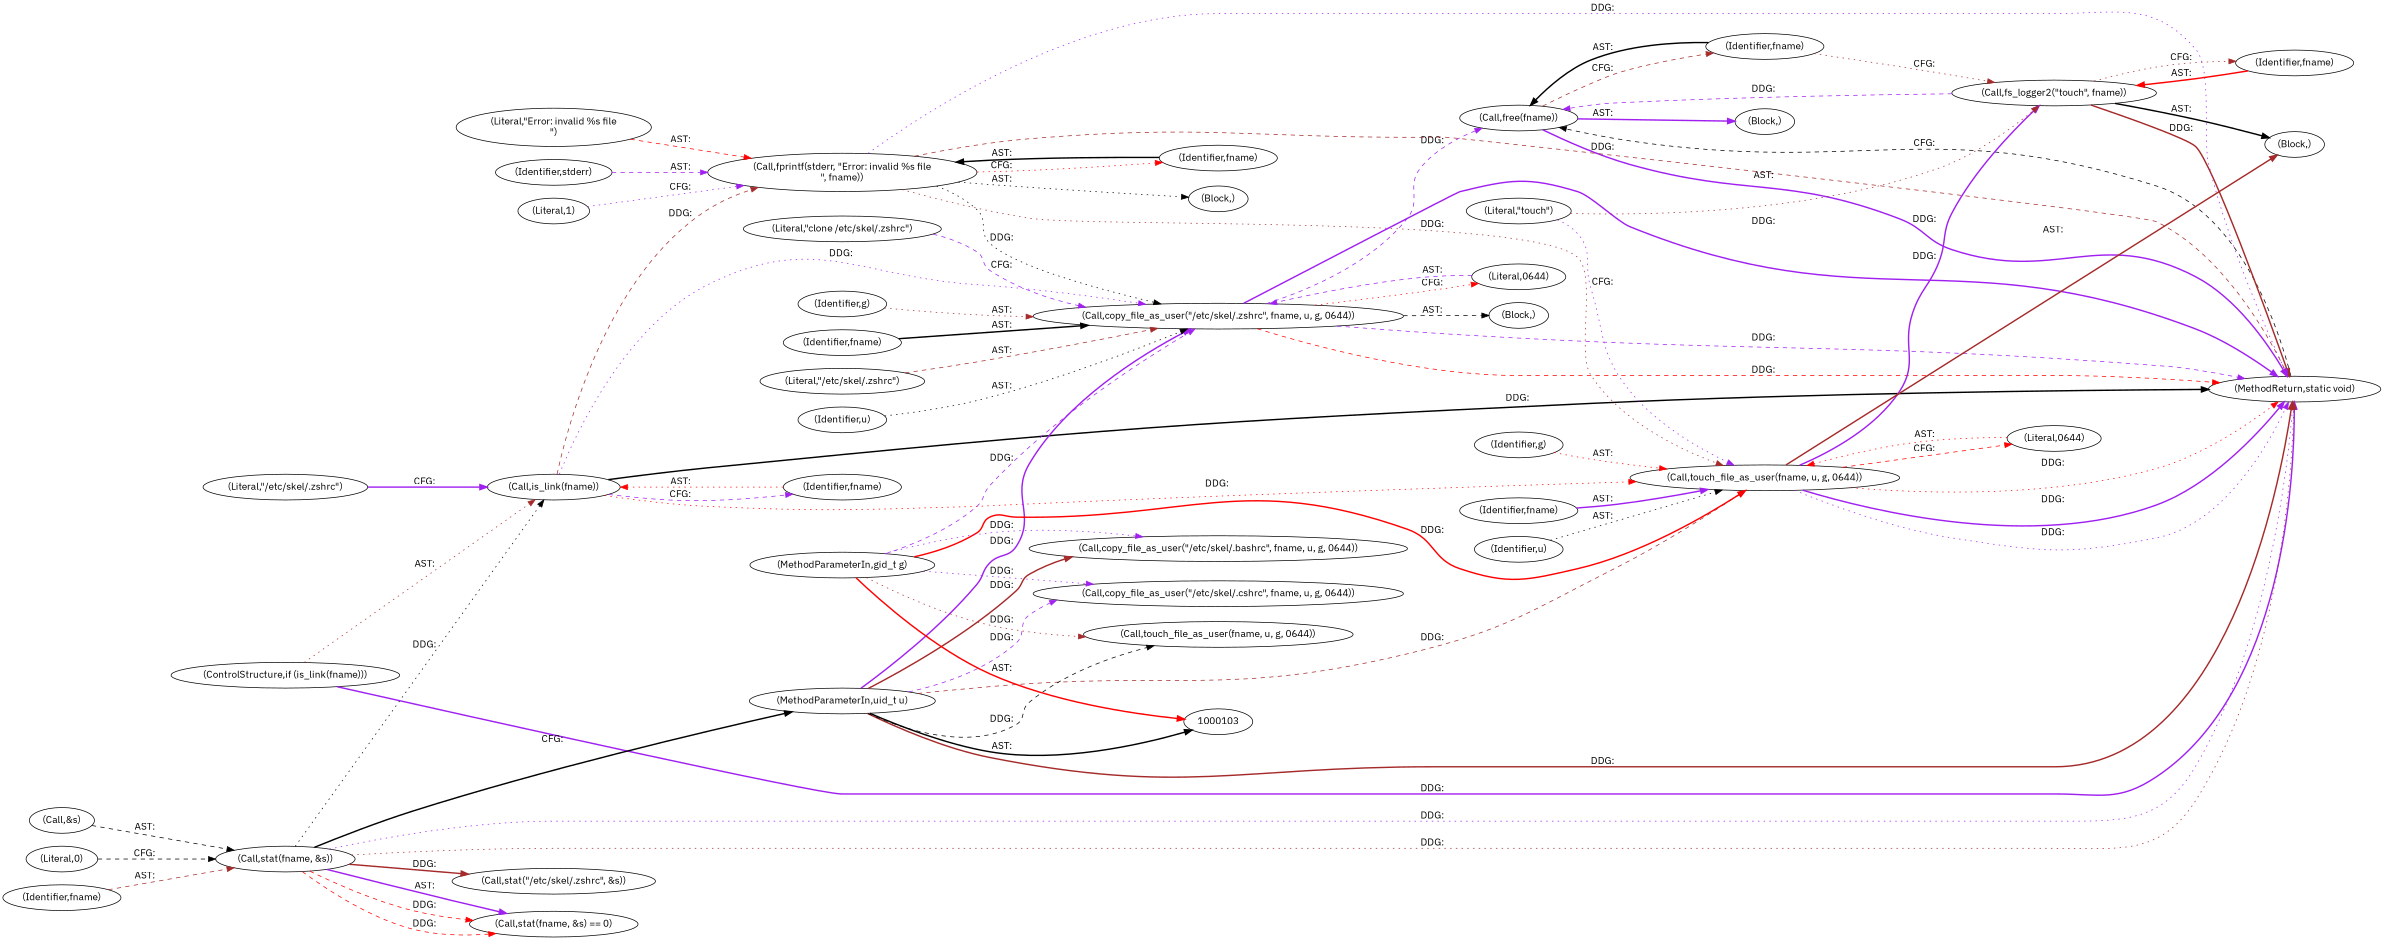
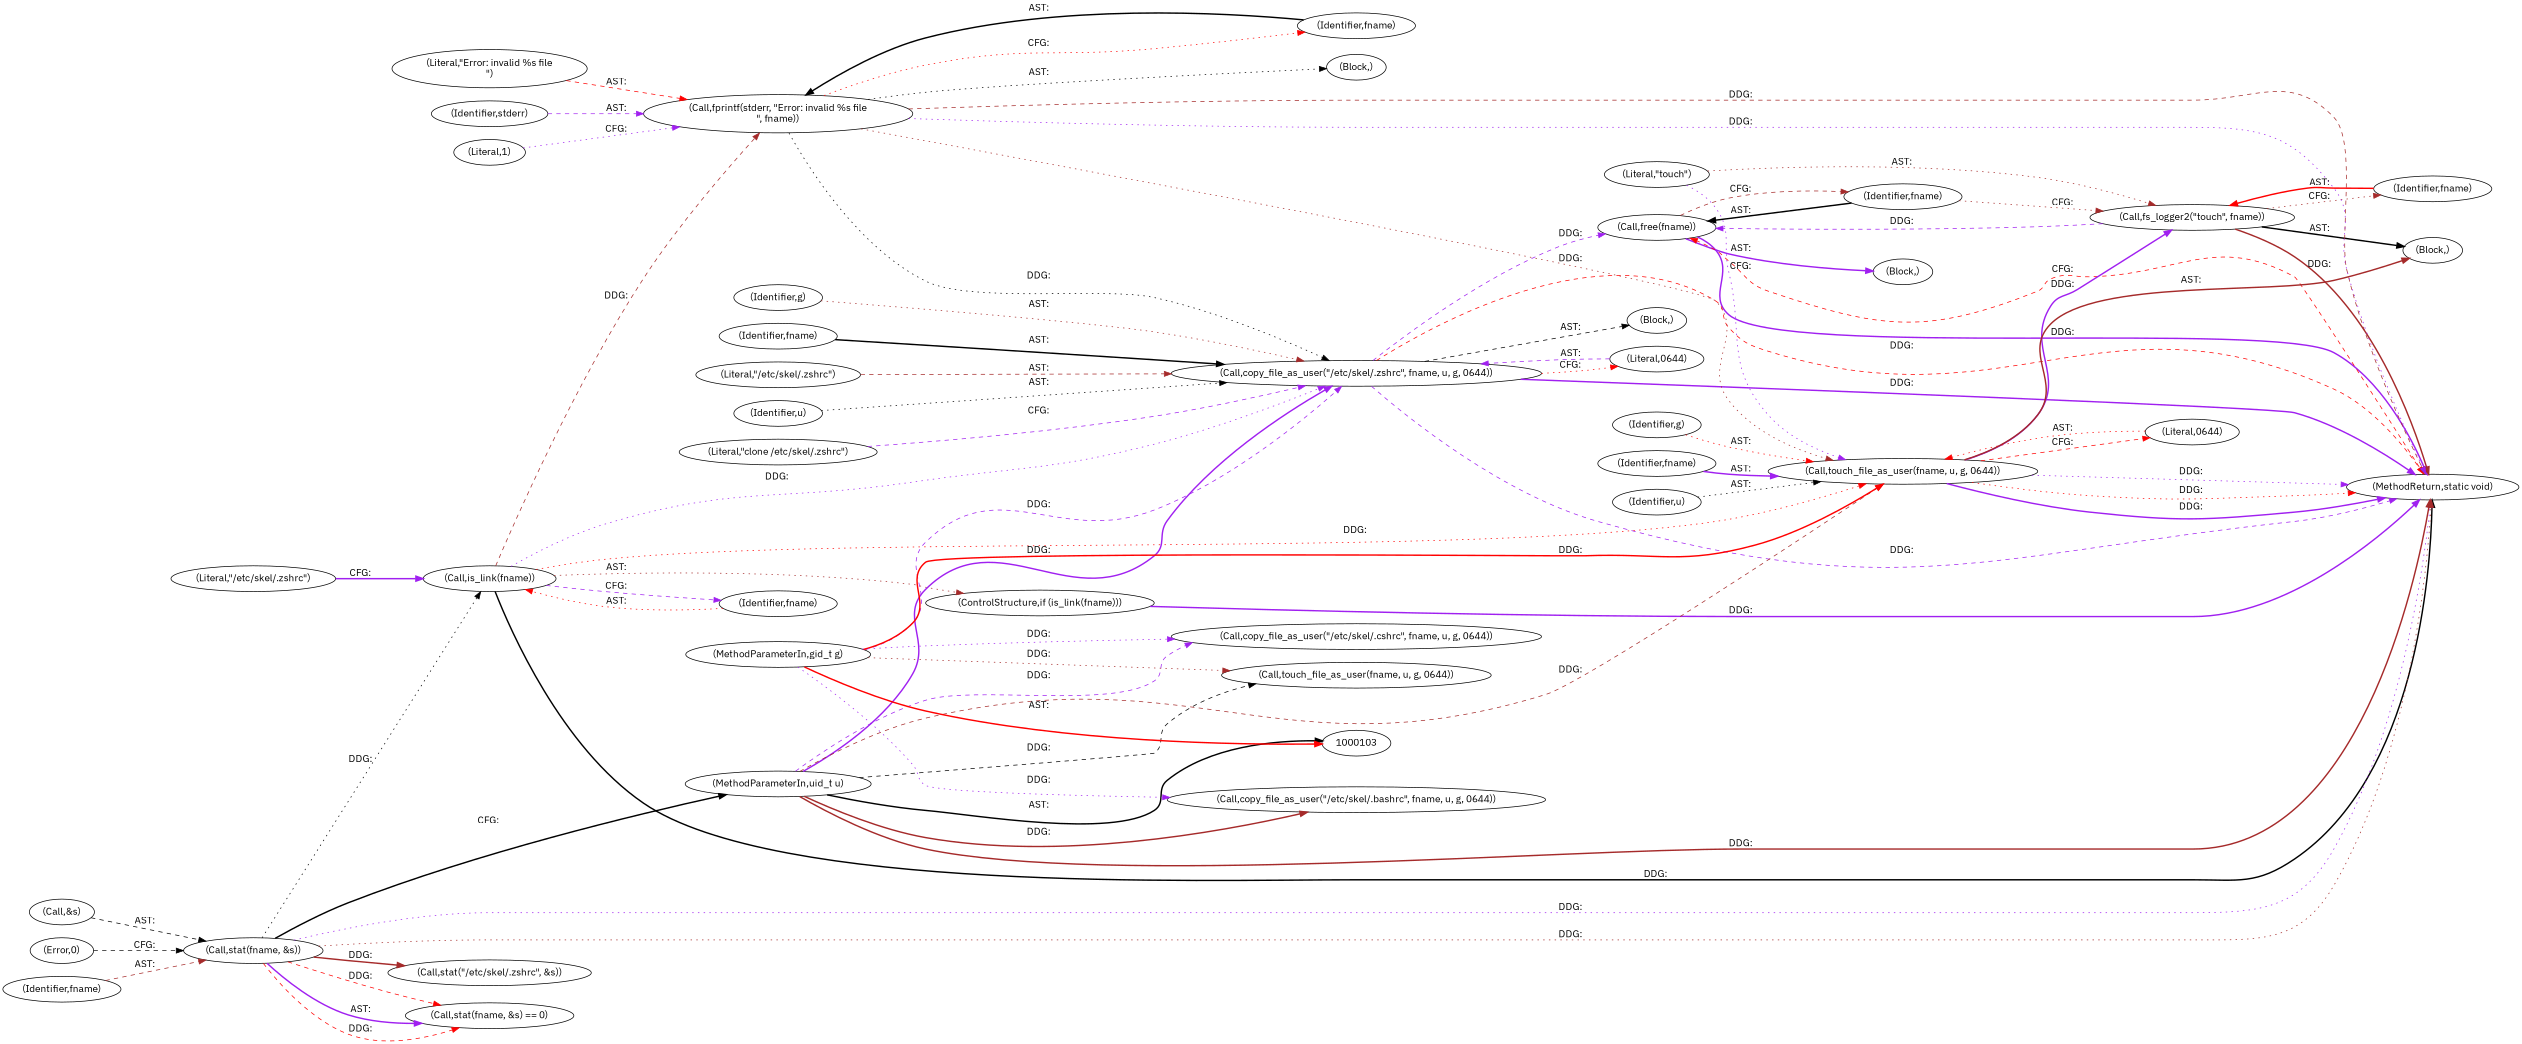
(1983, 152) -> (2122, 274)
(417, 583) -> (756, 574)
(62, 859) -> (62, 951)
